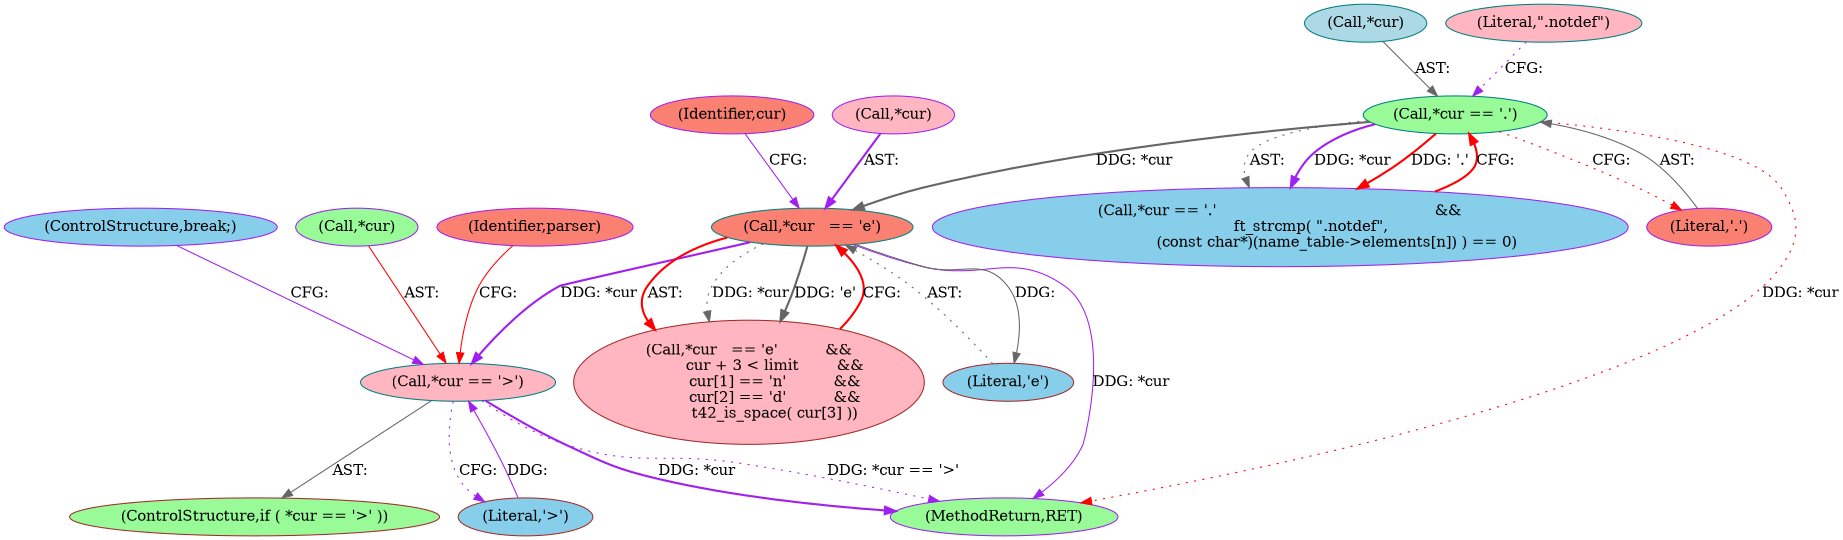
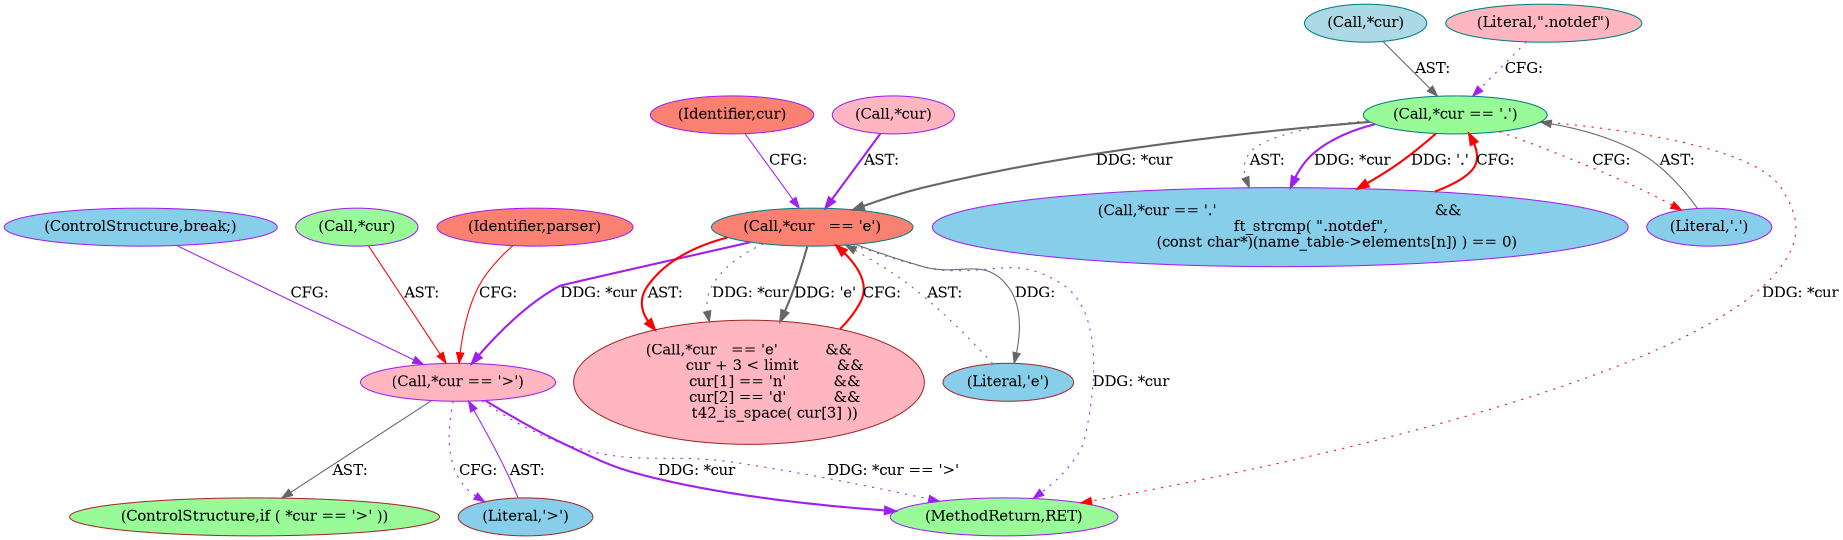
(1709, 227) -> (1709, 227)
(1069, 290) -> (1069, 290)
(458, 382) -> (458, 382)
(530, 471) -> (530, 471)
